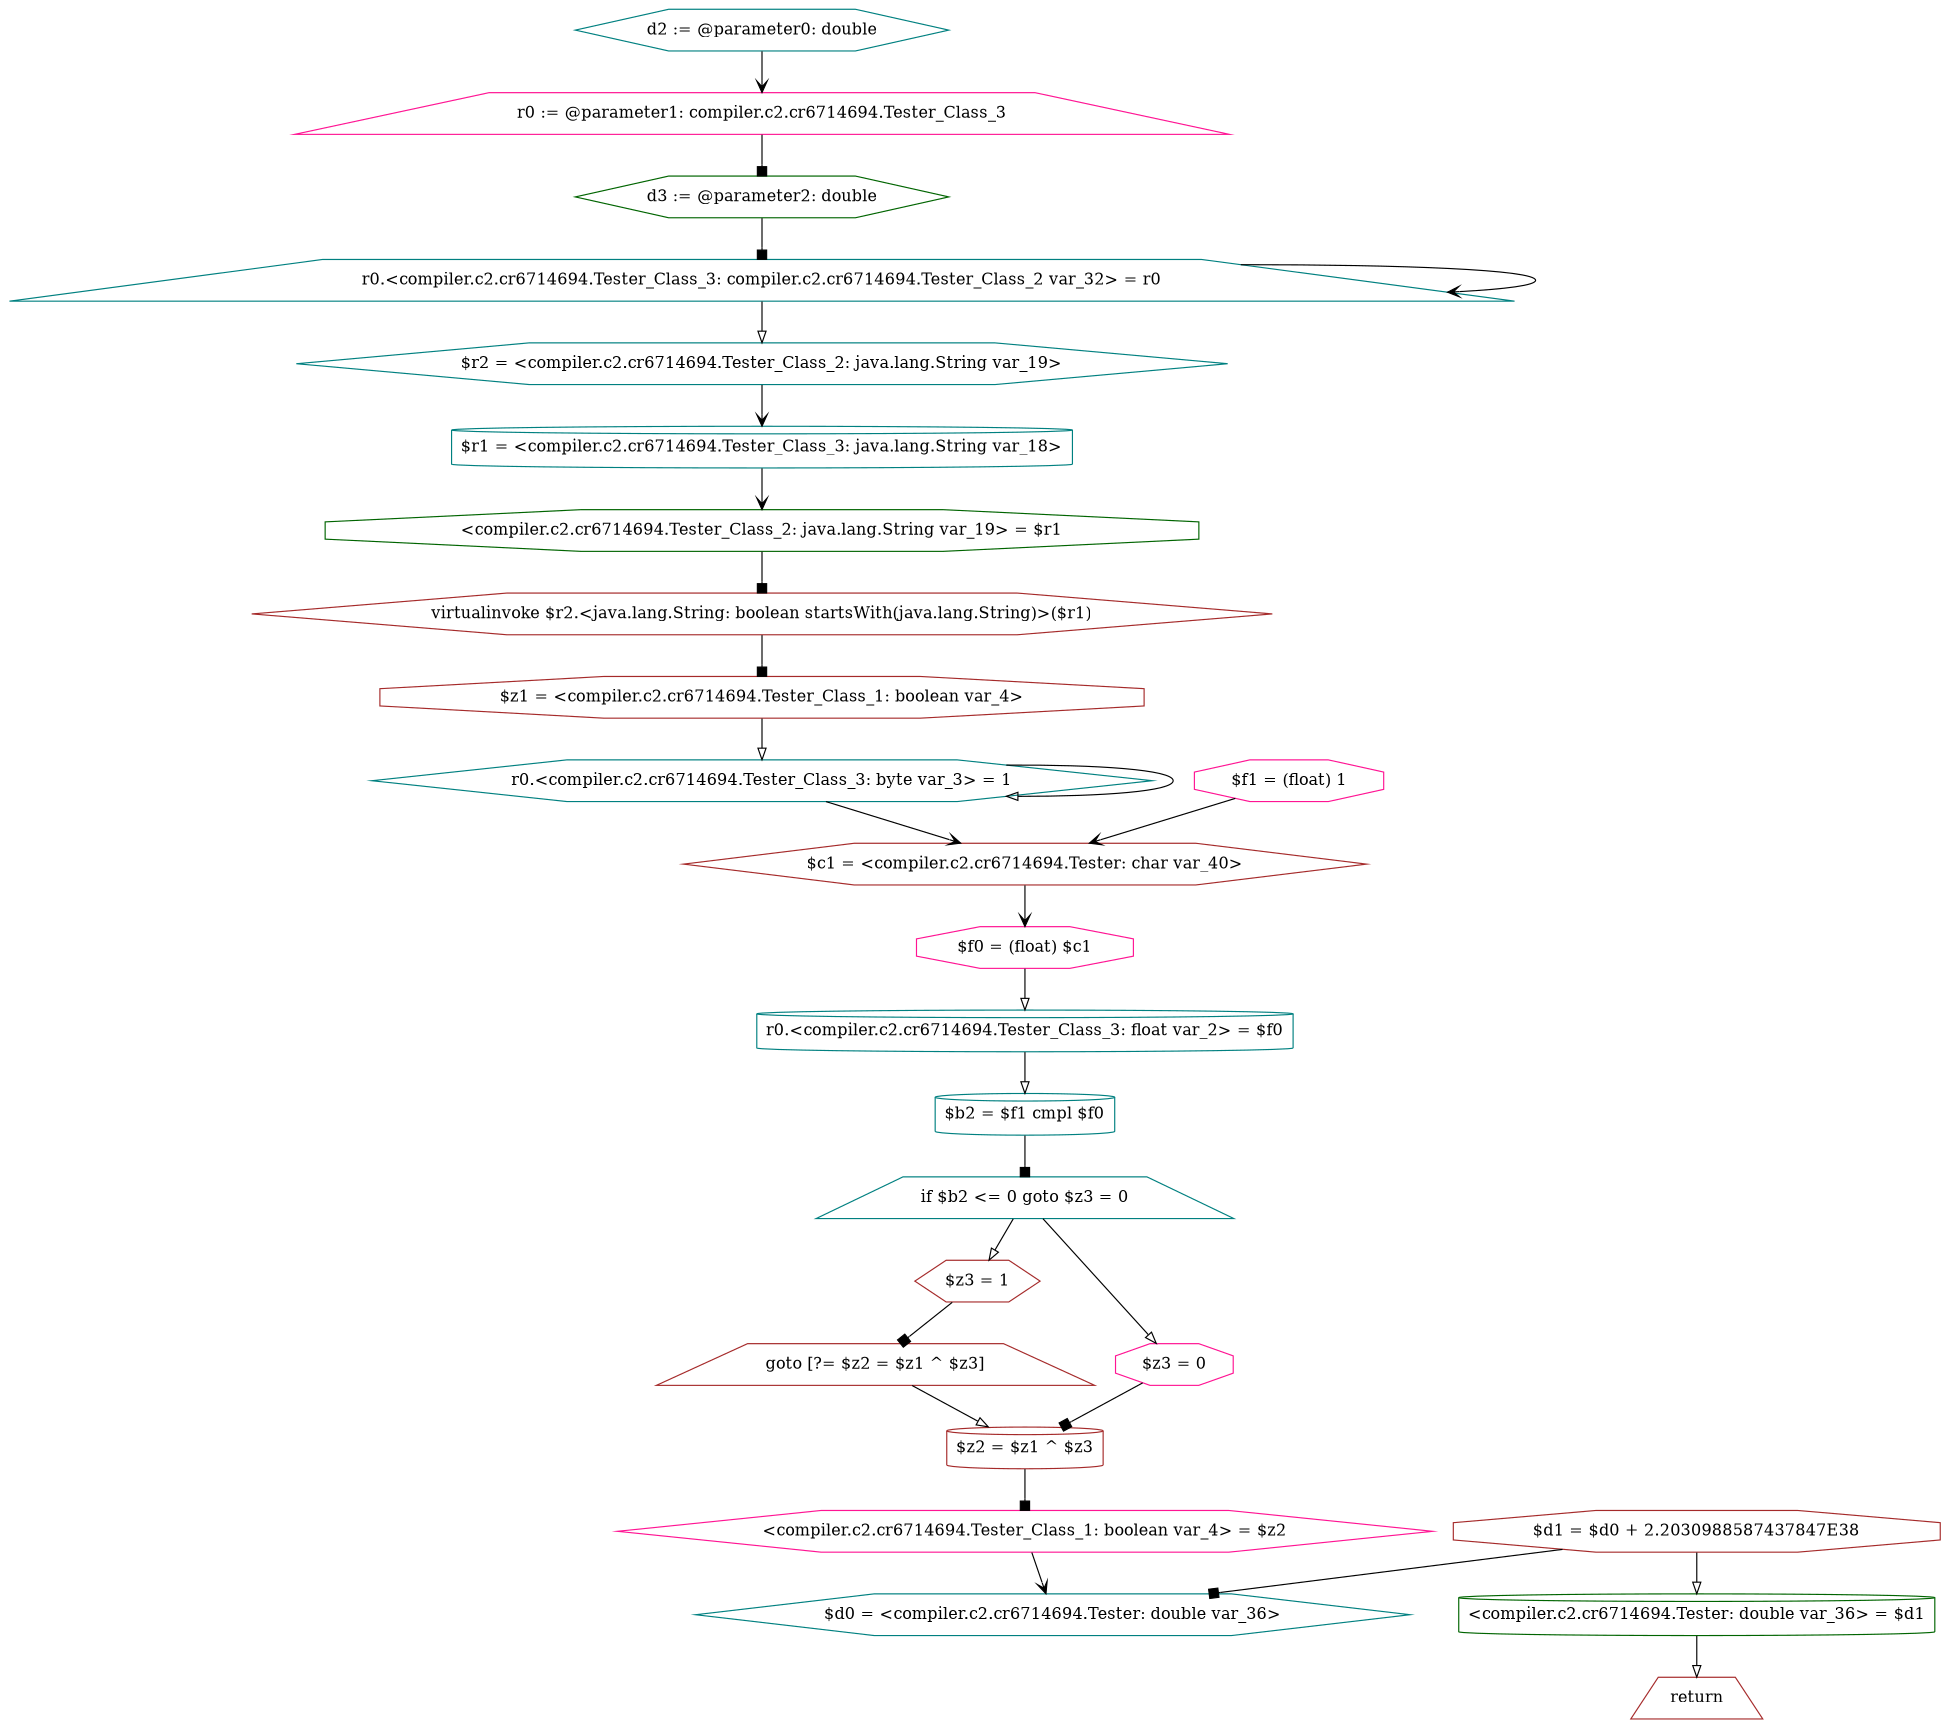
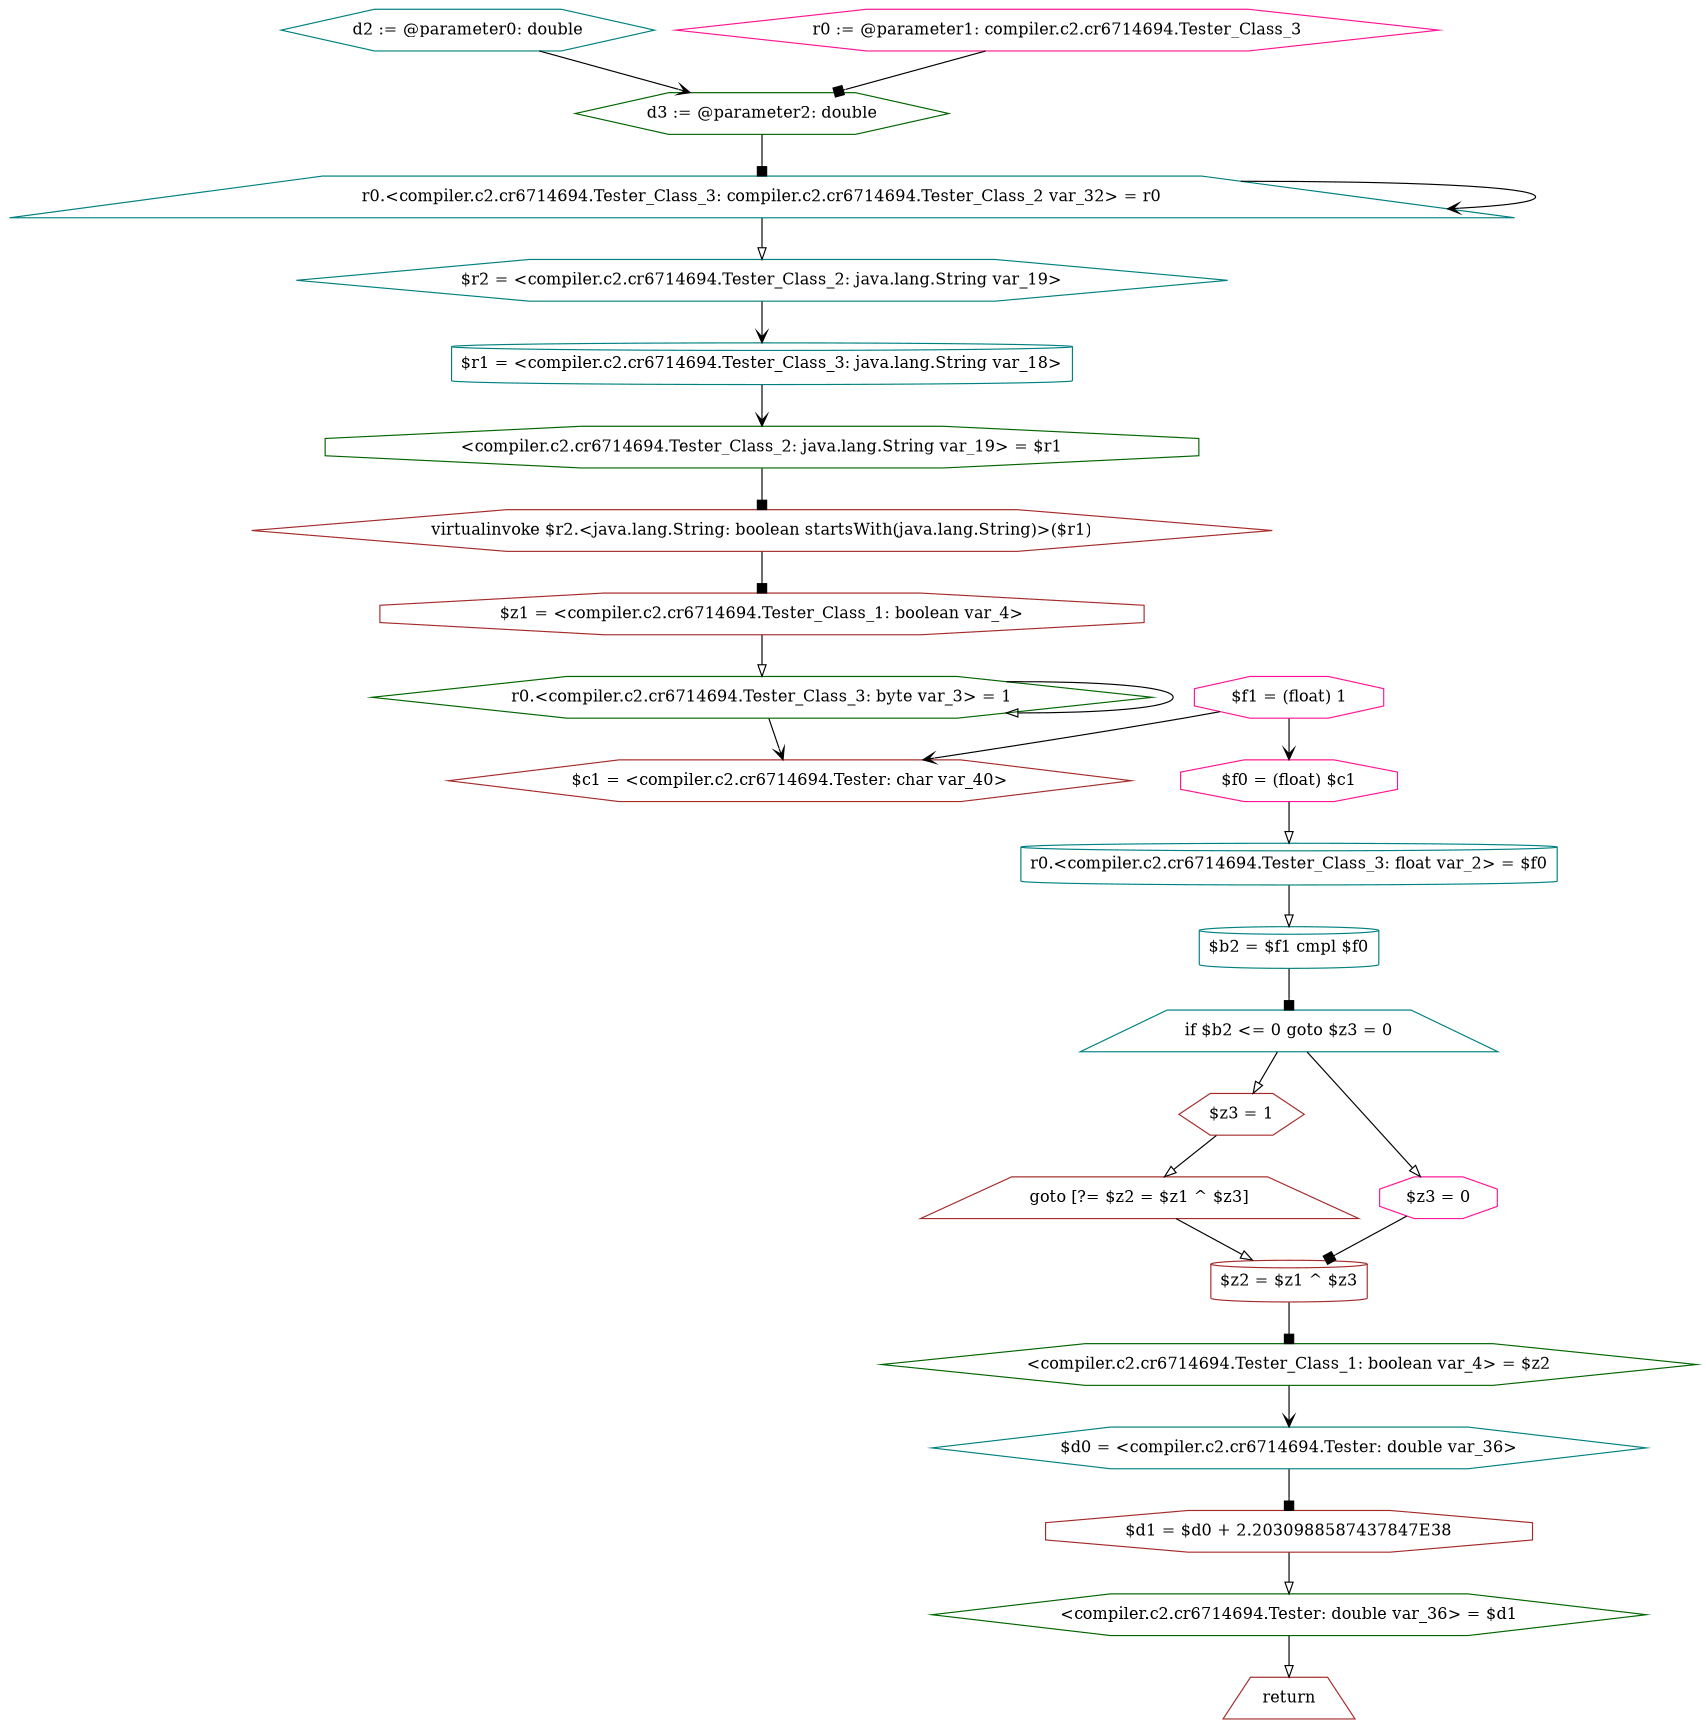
(762, 66) -> (609, 70)
(762, 114) -> (1057, 30)
(762, 781) -> (762, 697)
(1025, 900) -> (1289, 733)
(931, 1319) -> (1195, 1152)
(1025, 1531) -> (1289, 1365)
(1392, 1571) -> (1289, 1484)
(1697, 1615) -> (1289, 1615)
